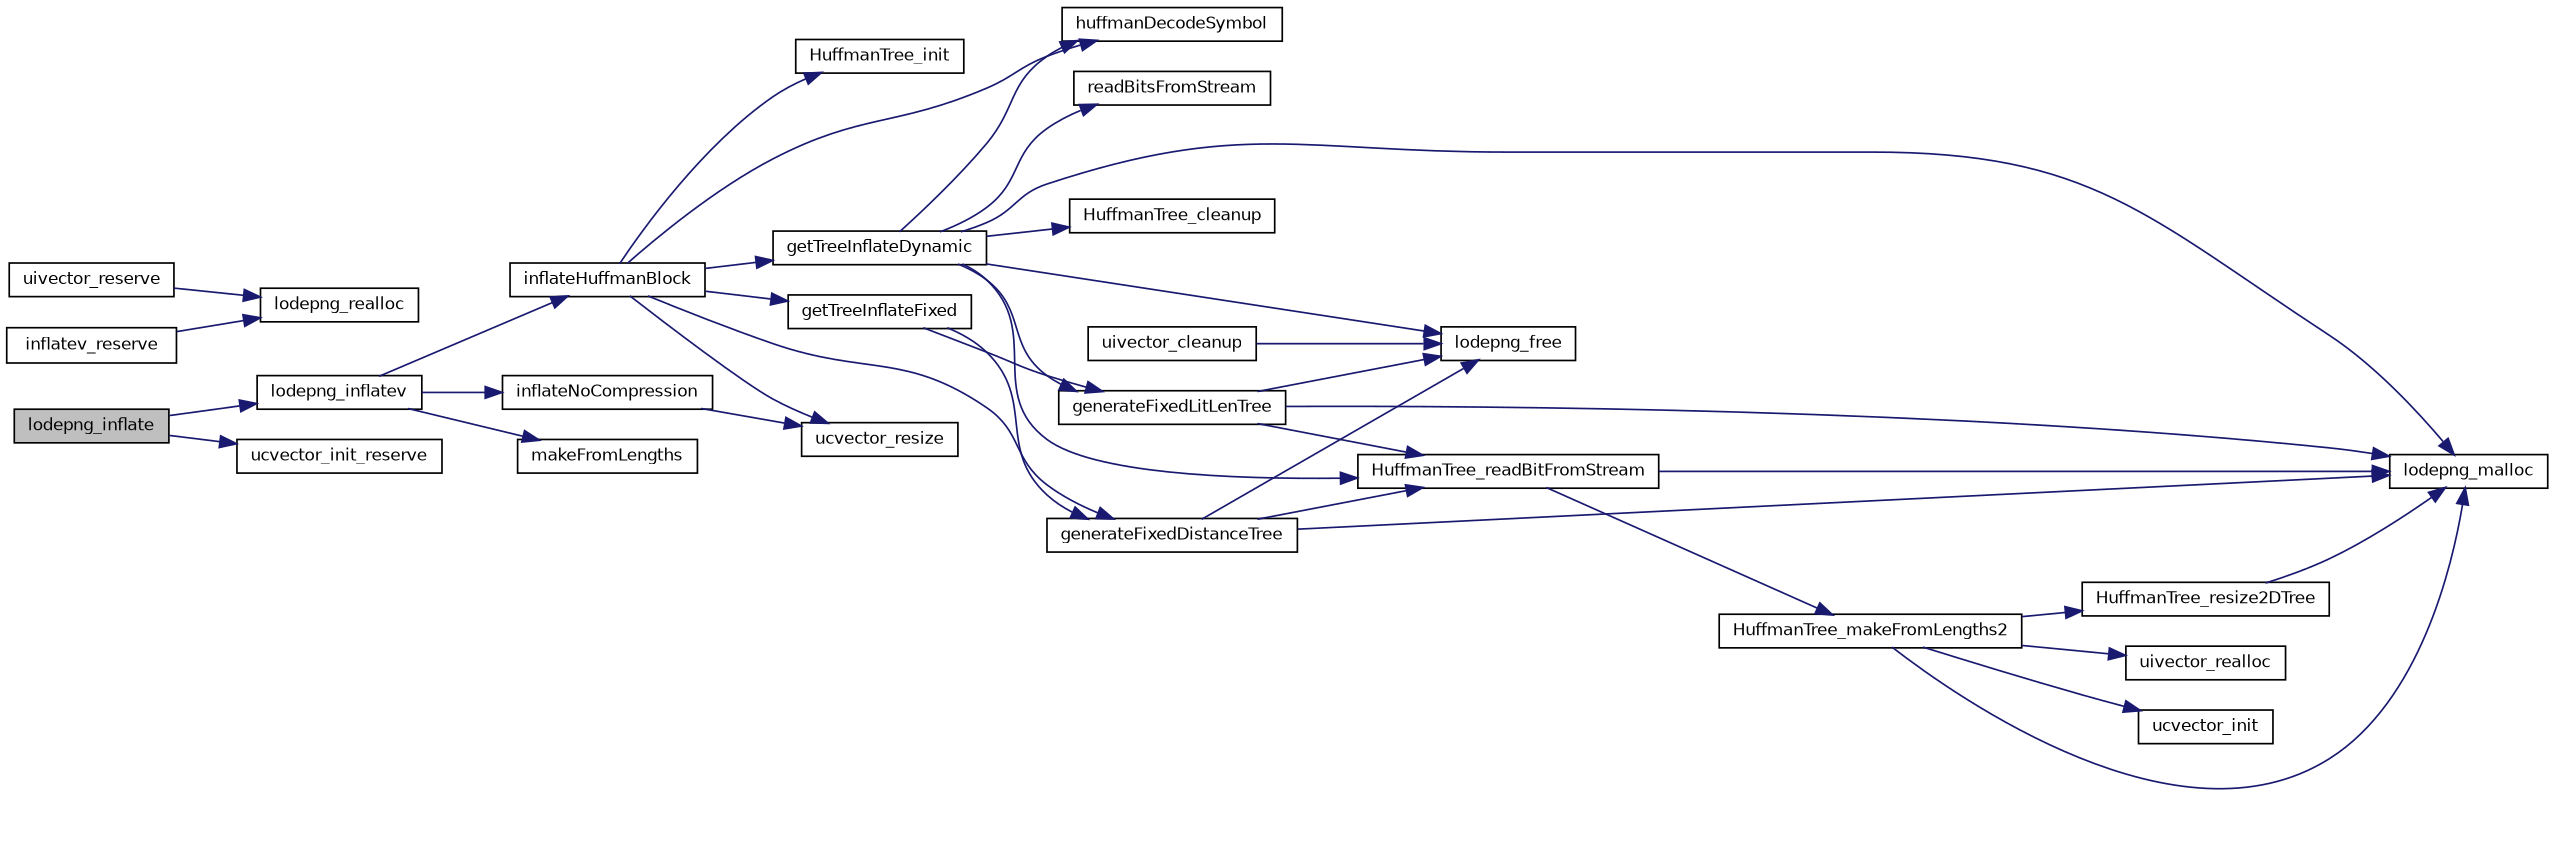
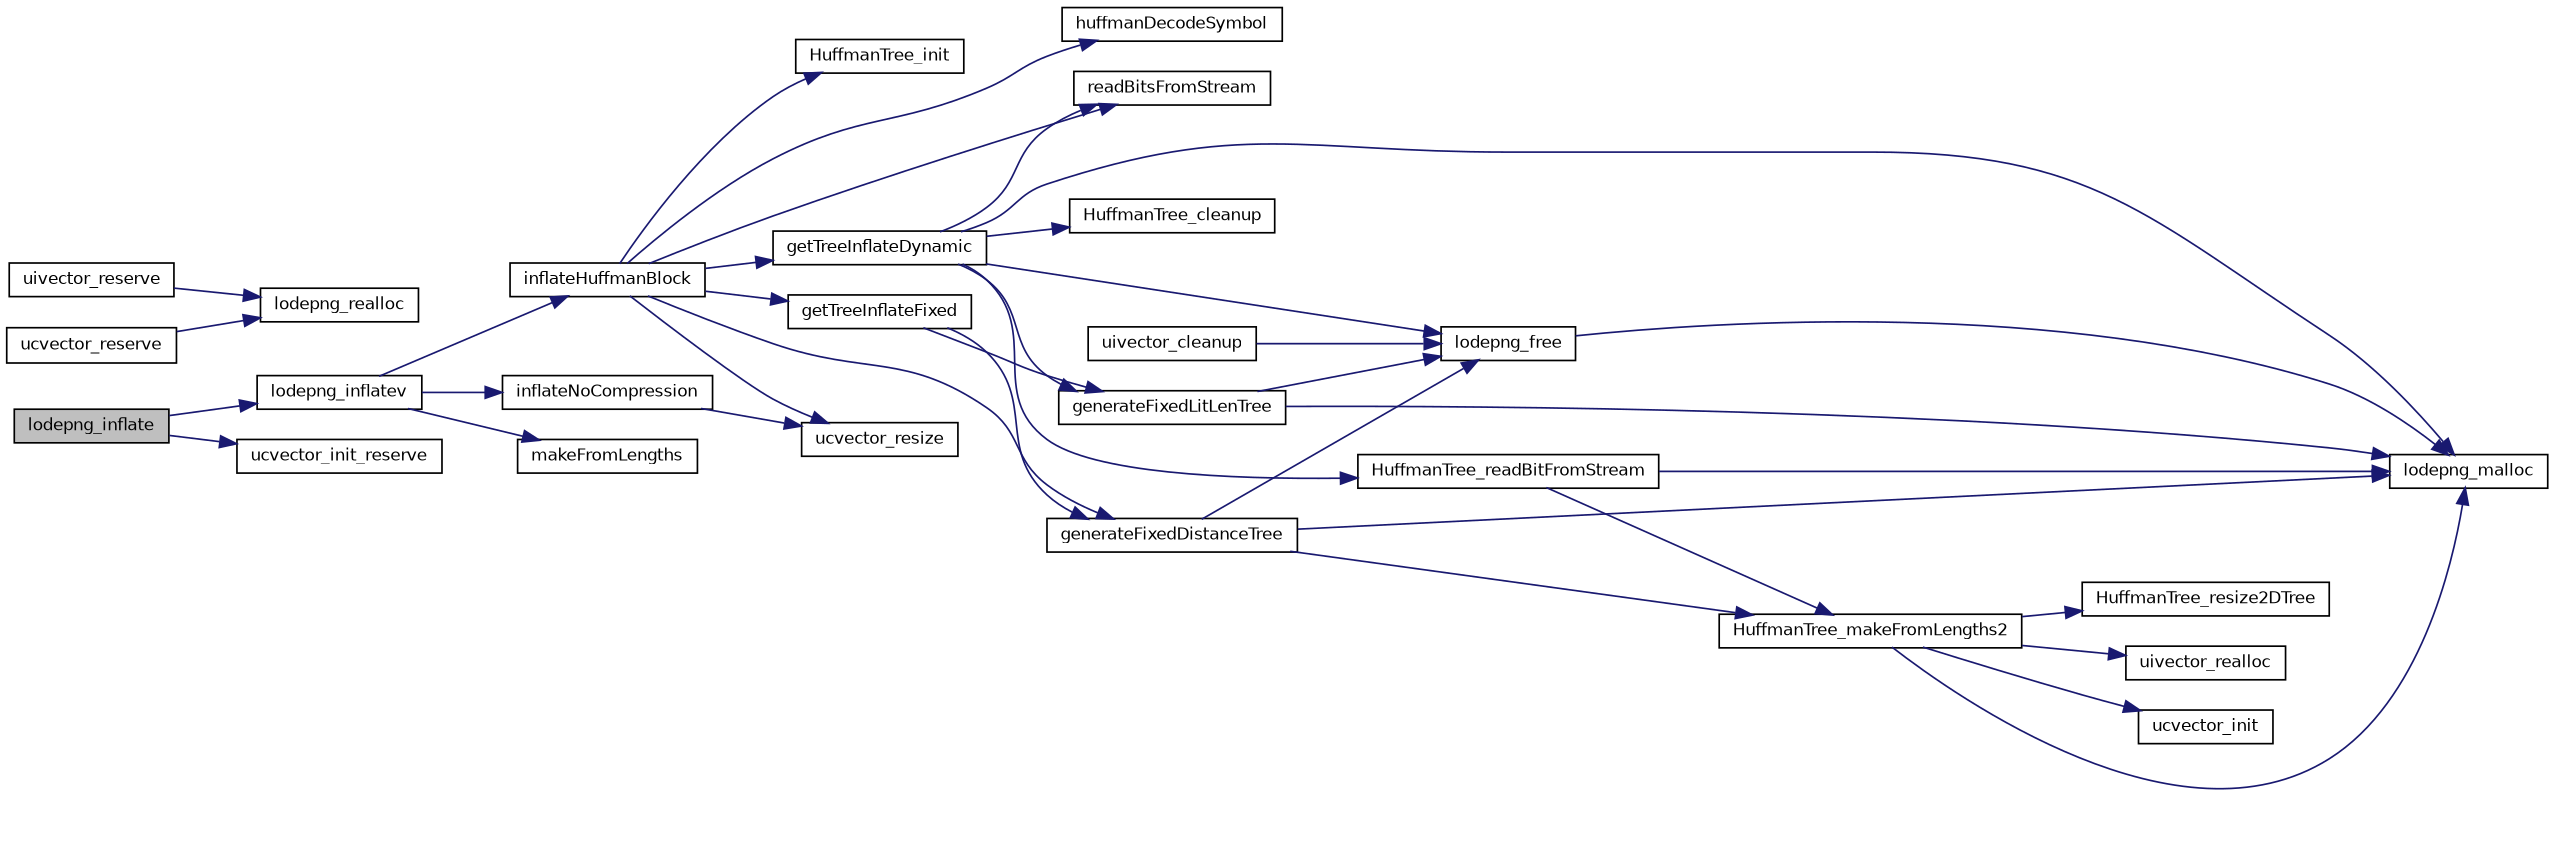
(987, 143) -> none
none -> (873, 182)
(92, 345) -> (92, 345)
(1324, 436) -> none
(1332, 505) -> (1513, 582)
(2352, 547) -> (2016, 328)
